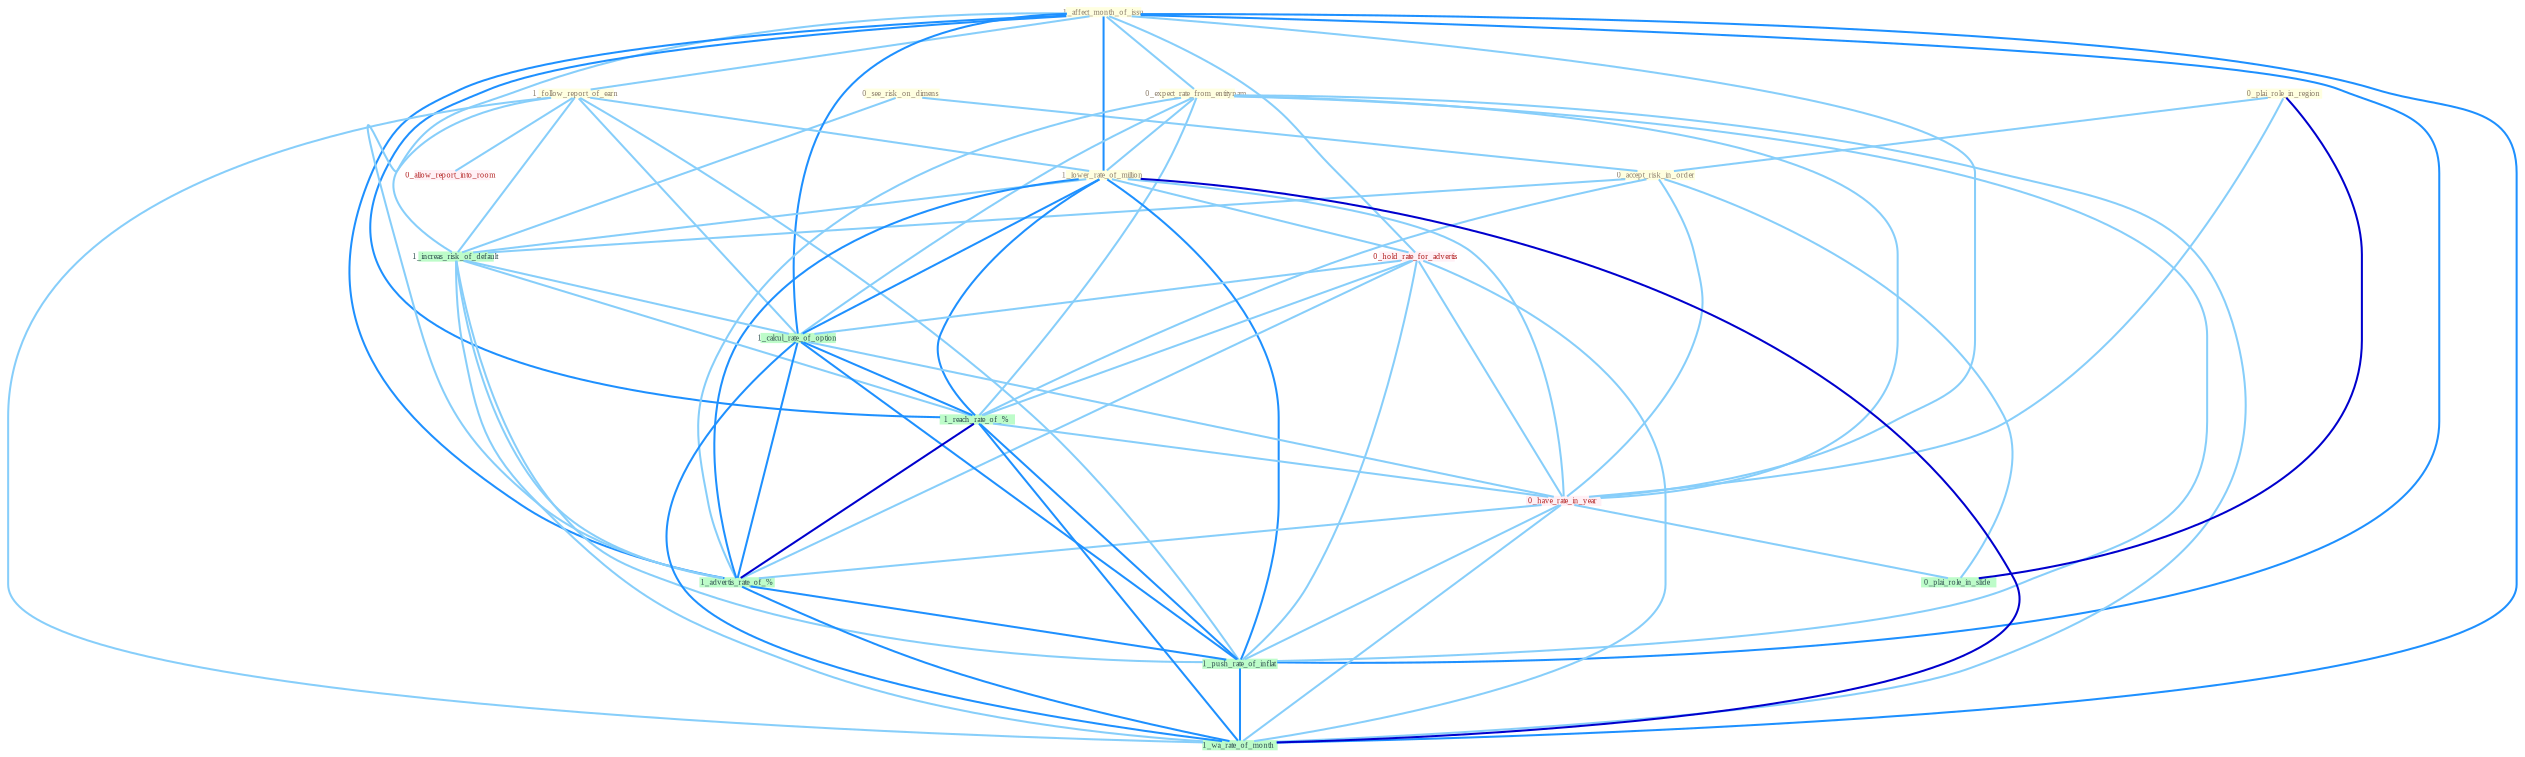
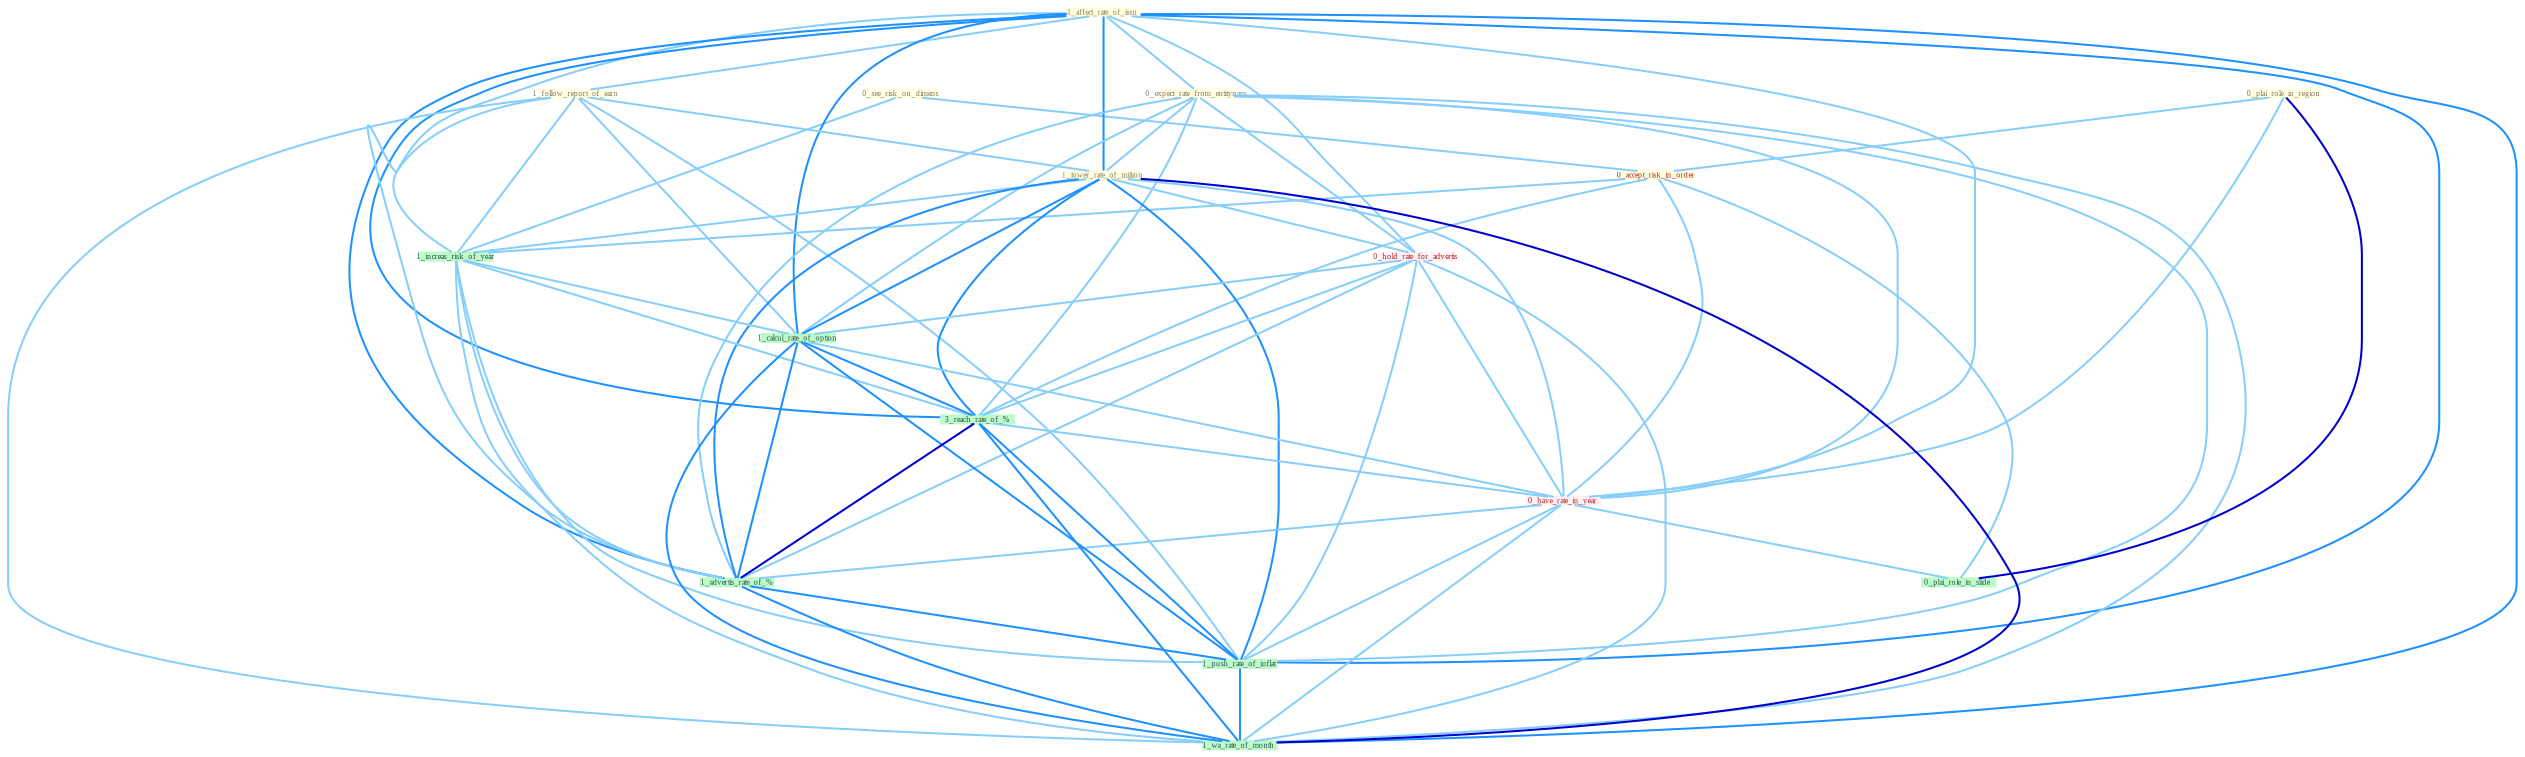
(1104, 12) -> (1104, 12)
(452, 175) -> none
none -> (1307, 175)
(1657, 175) -> (1657, 175)
(456, 257) -> (456, 257)
(977, 419) -> (977, 419)
